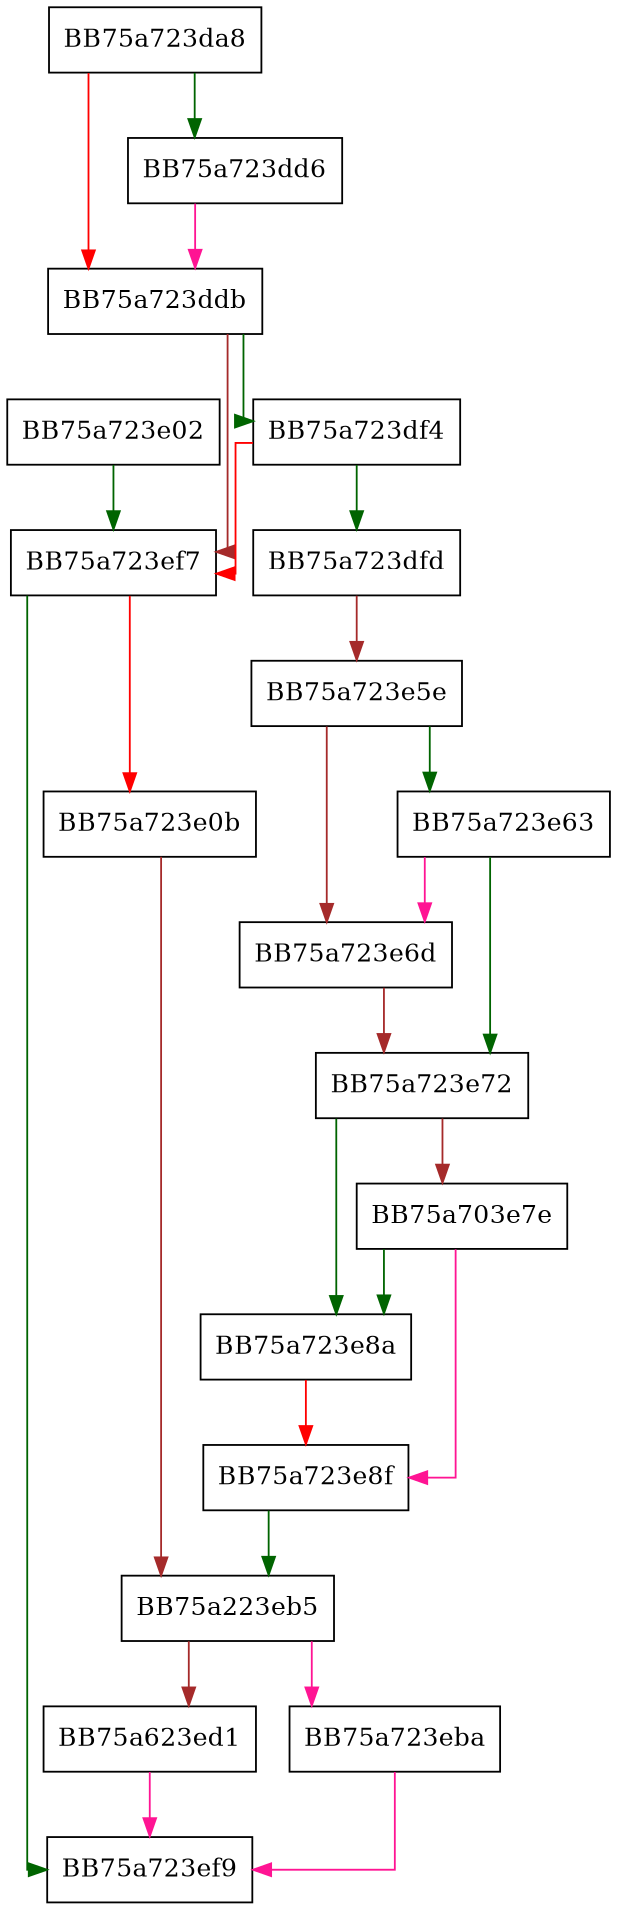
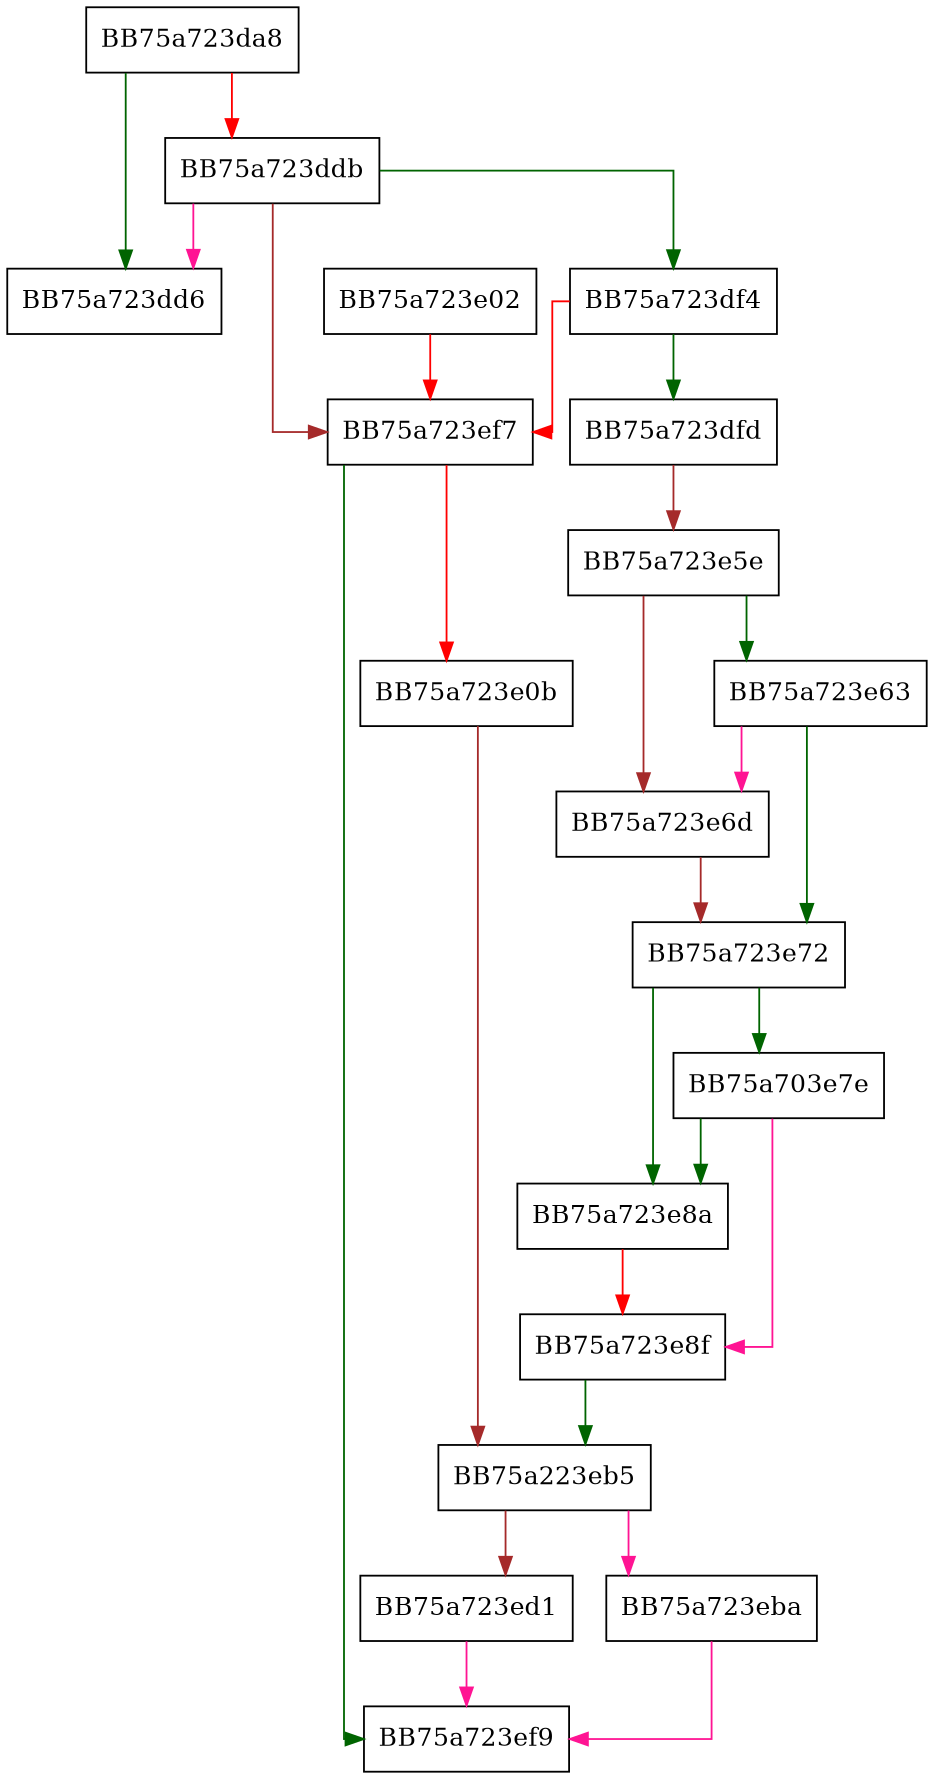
(195, 227) -> (193, 227)
(113, 488) -> (430, 357)
(442, 1142) -> (759, 1011)
(150, 1739) -> (467, 1608)
